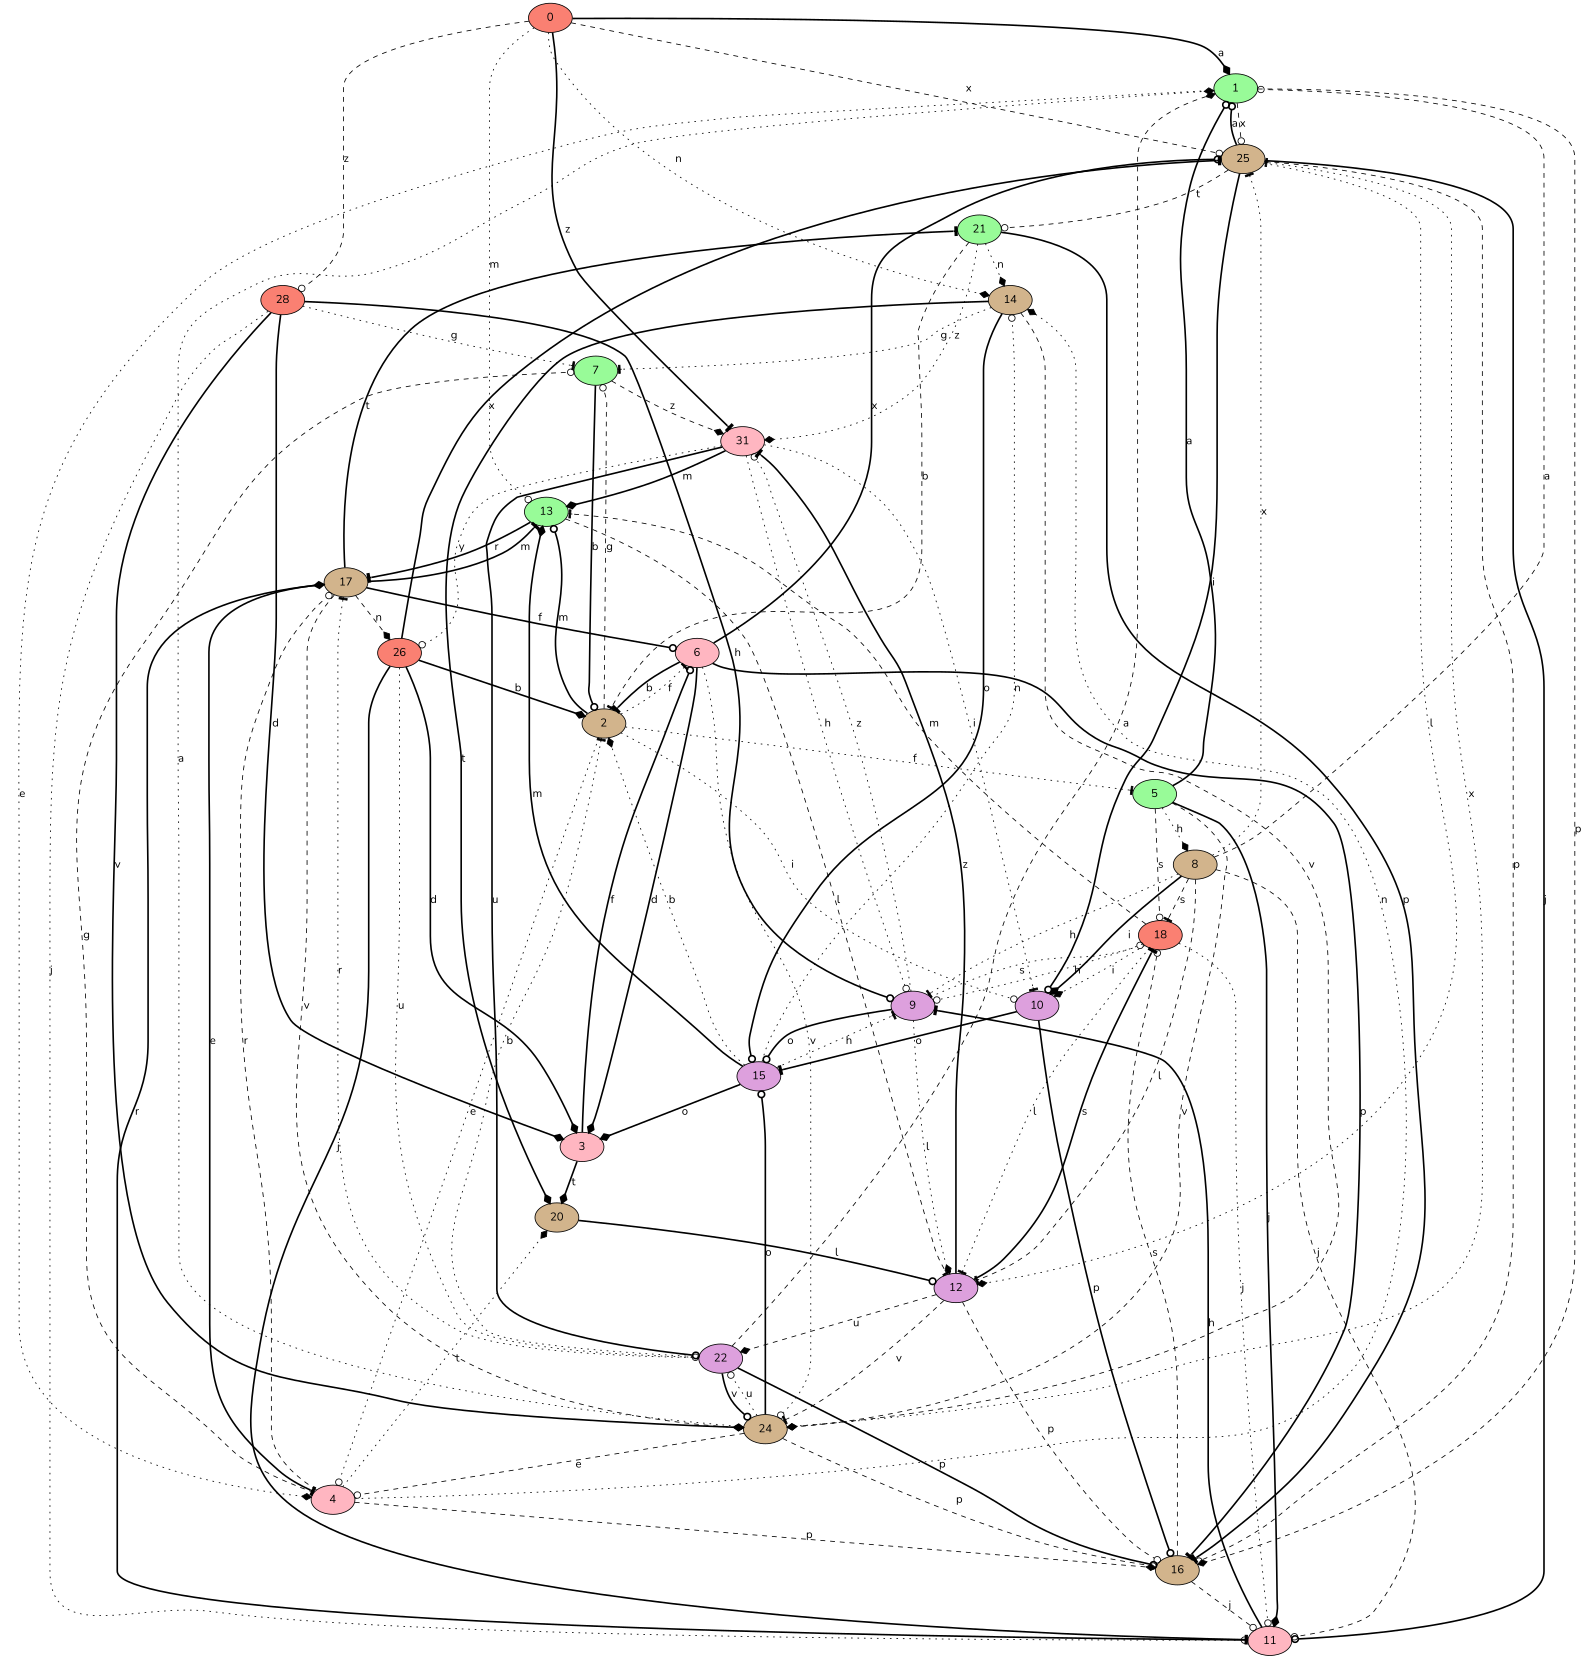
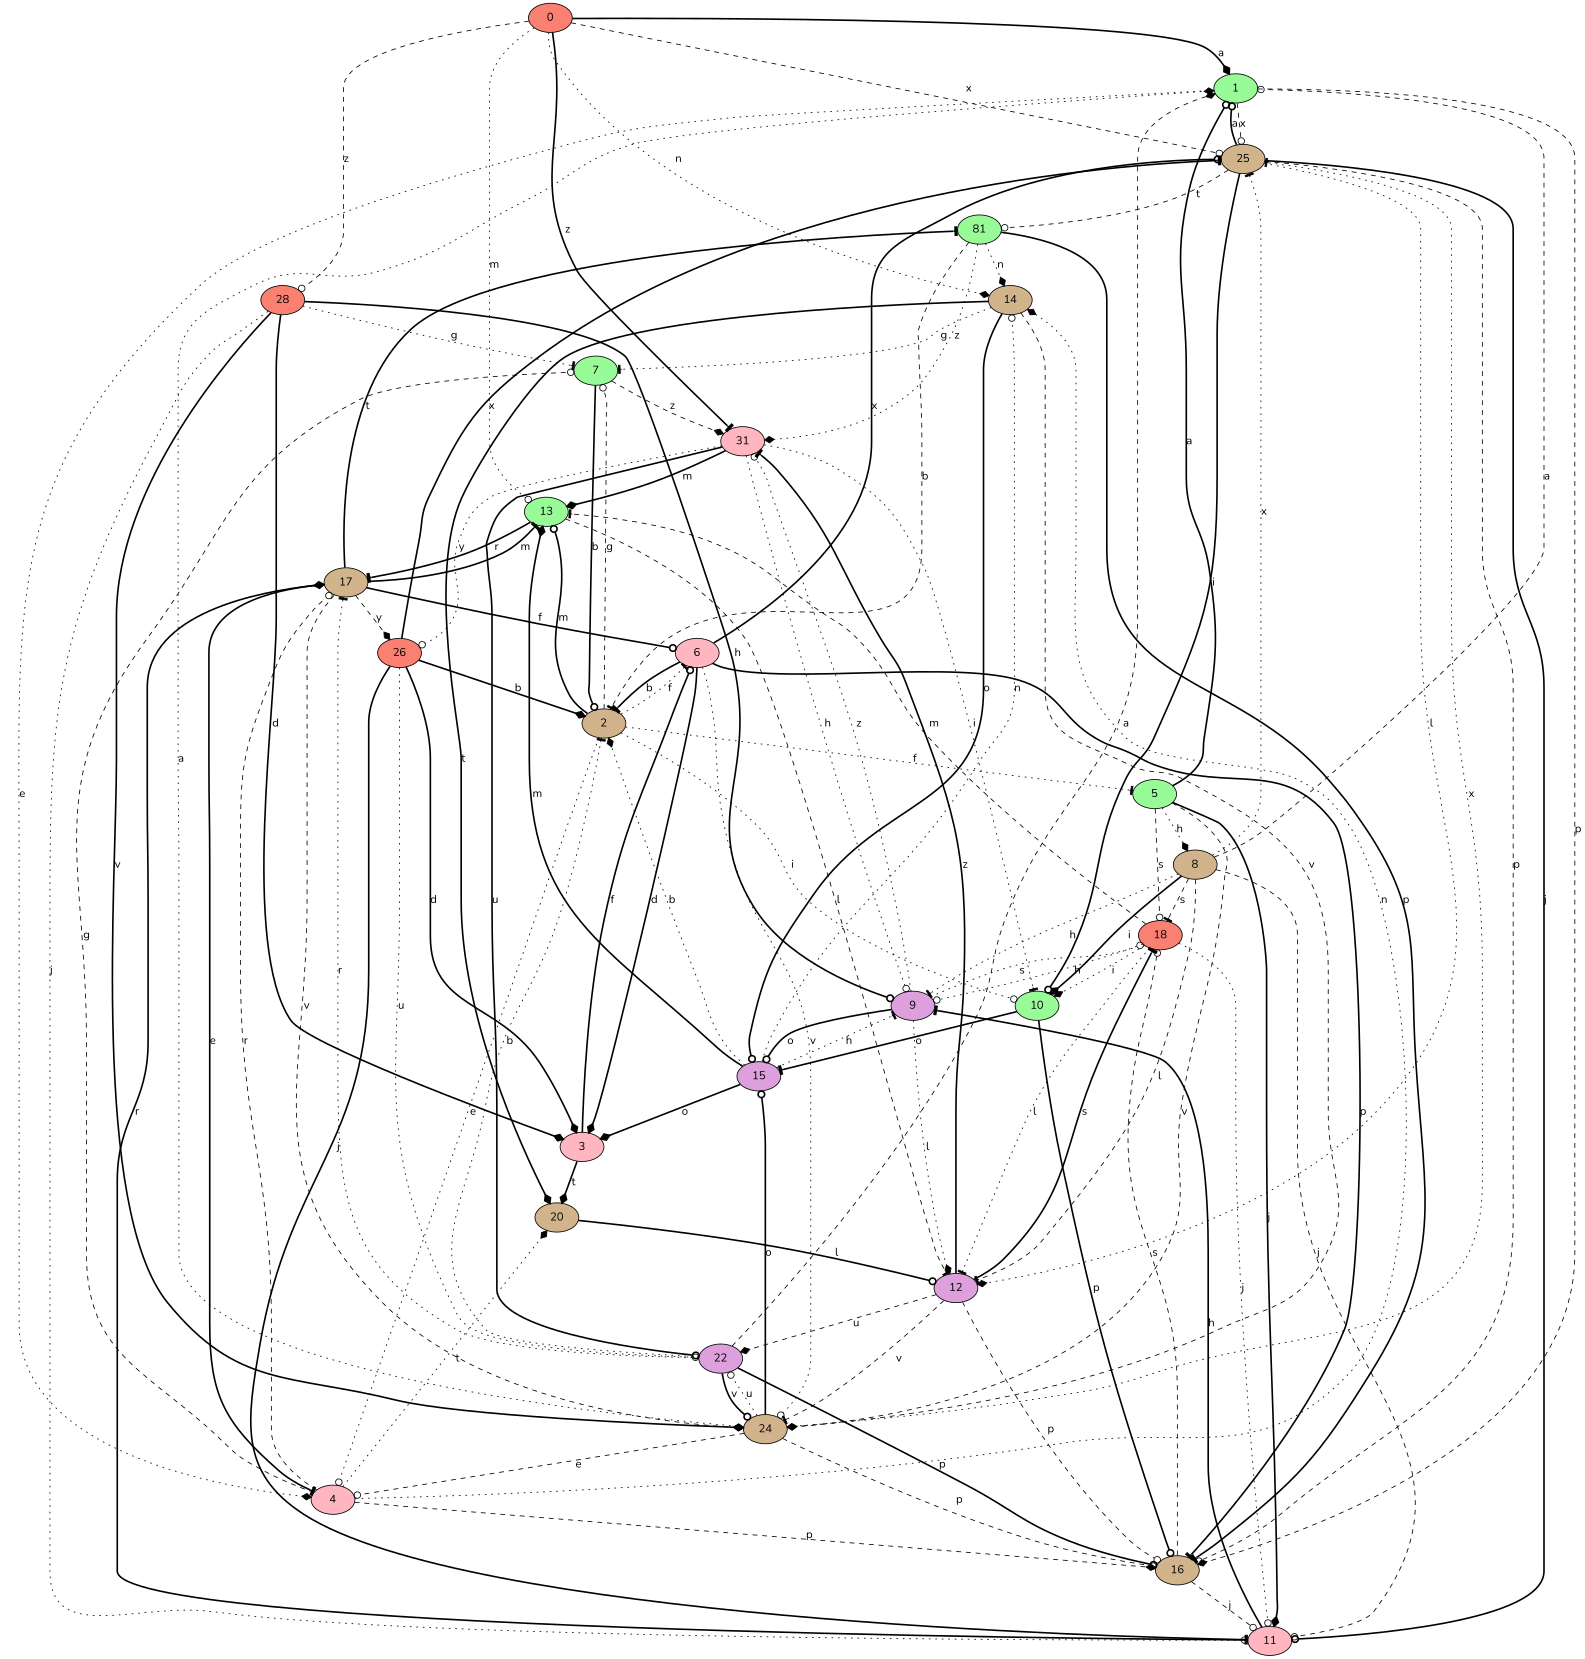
(979, 230) -> (979, 230)
(379, 618) -> (379, 618)
(1037, 1006) -> (1037, 1006)
